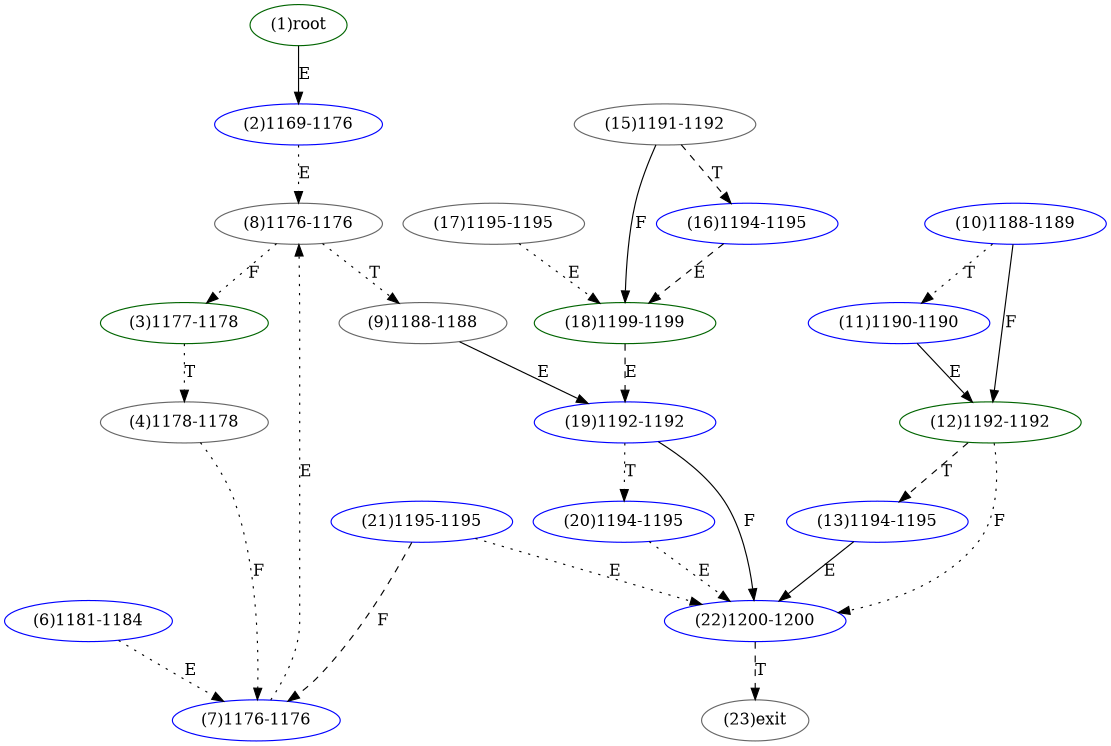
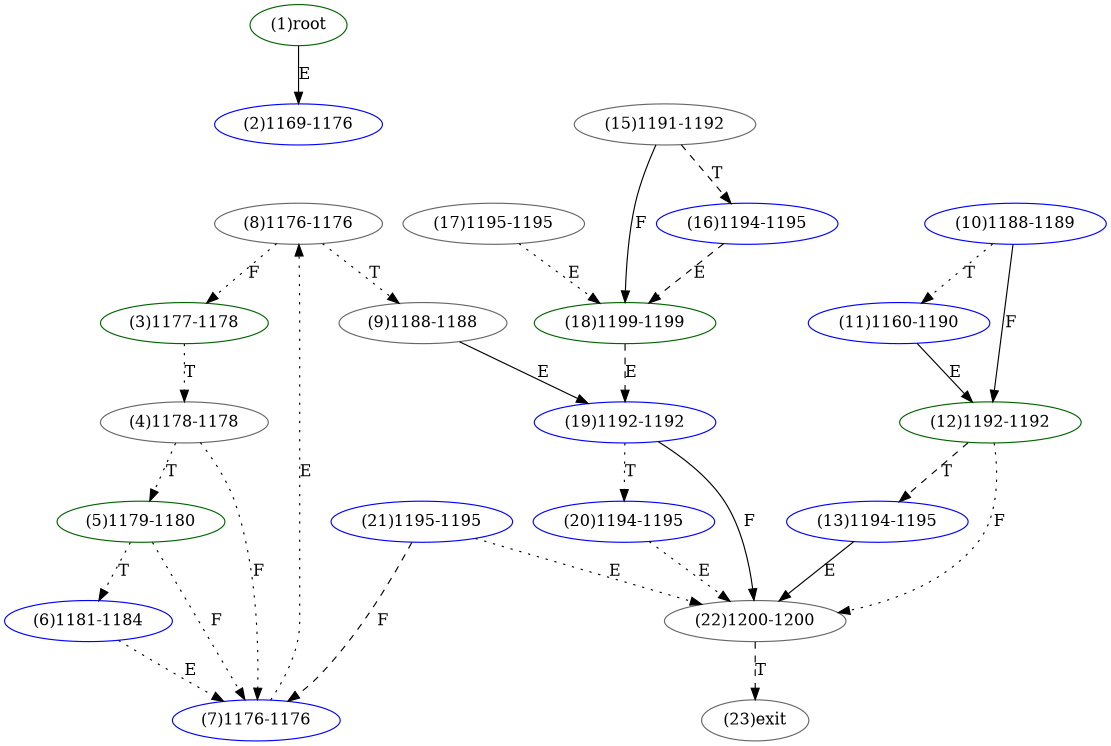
(299, 168) -> none
(899, 323) -> (899, 323)
none -> (141, 522)
(755, 621) -> (755, 621)
